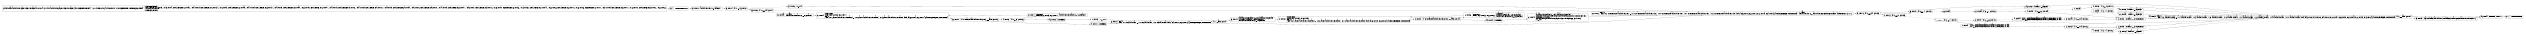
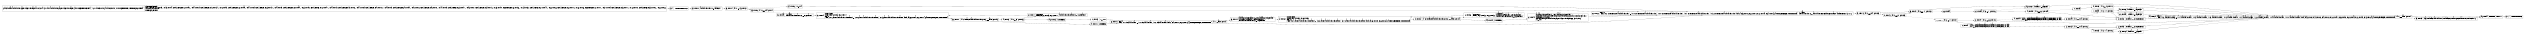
(2116, 8) -> (2116, 11)
